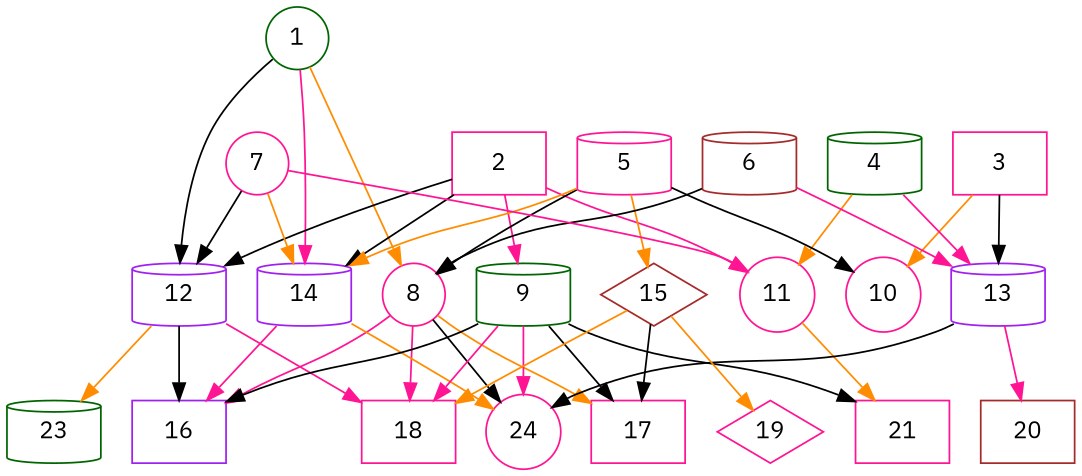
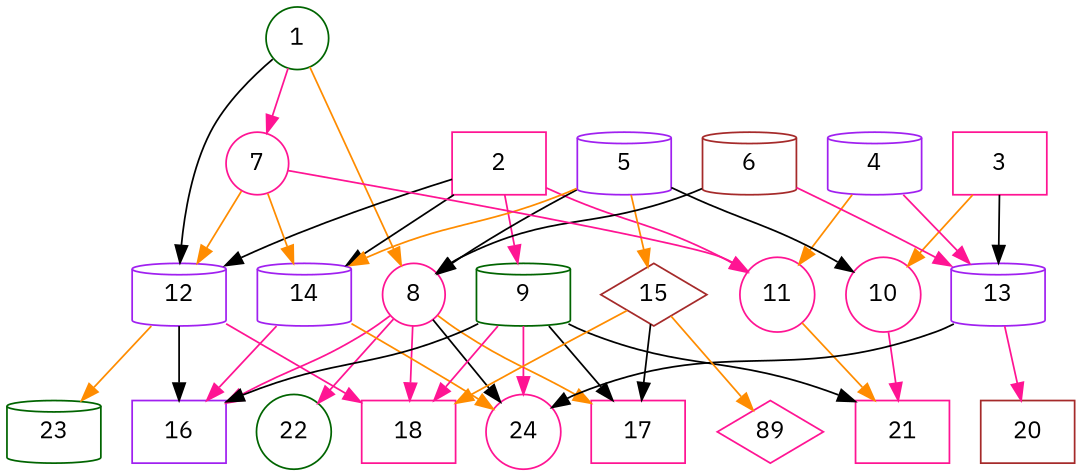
(305, 158) -> (280, 92)
(624, 163) -> (624, 163)
(875, 163) -> (875, 163)
(224, 219) -> (224, 219)
none -> (892, 358)
none -> (294, 432)
(770, 432) -> (770, 432)
